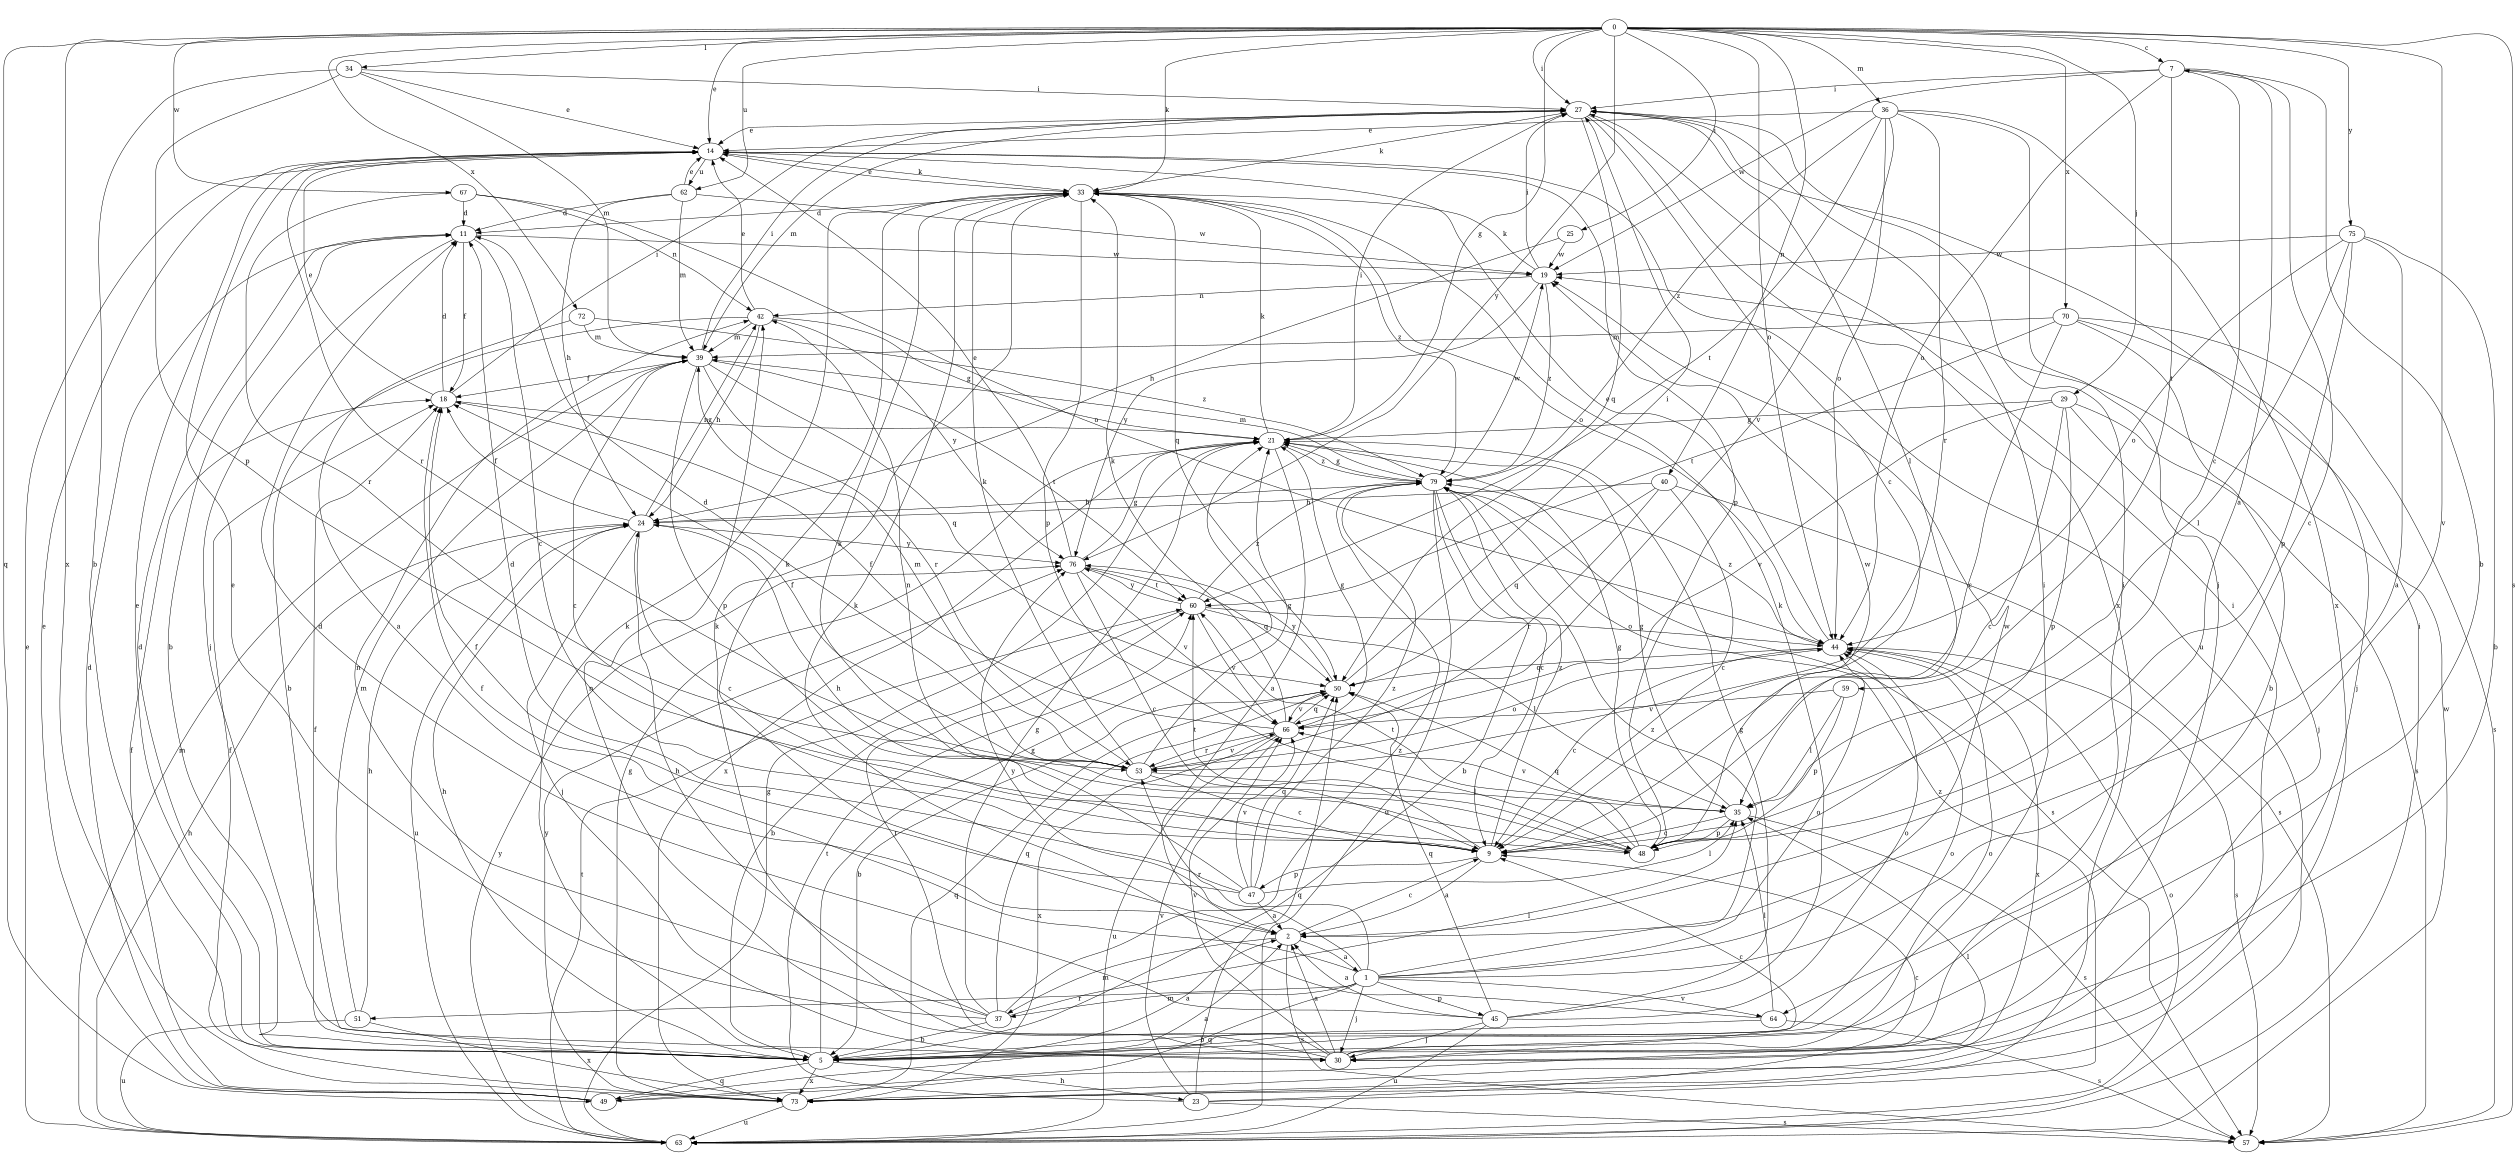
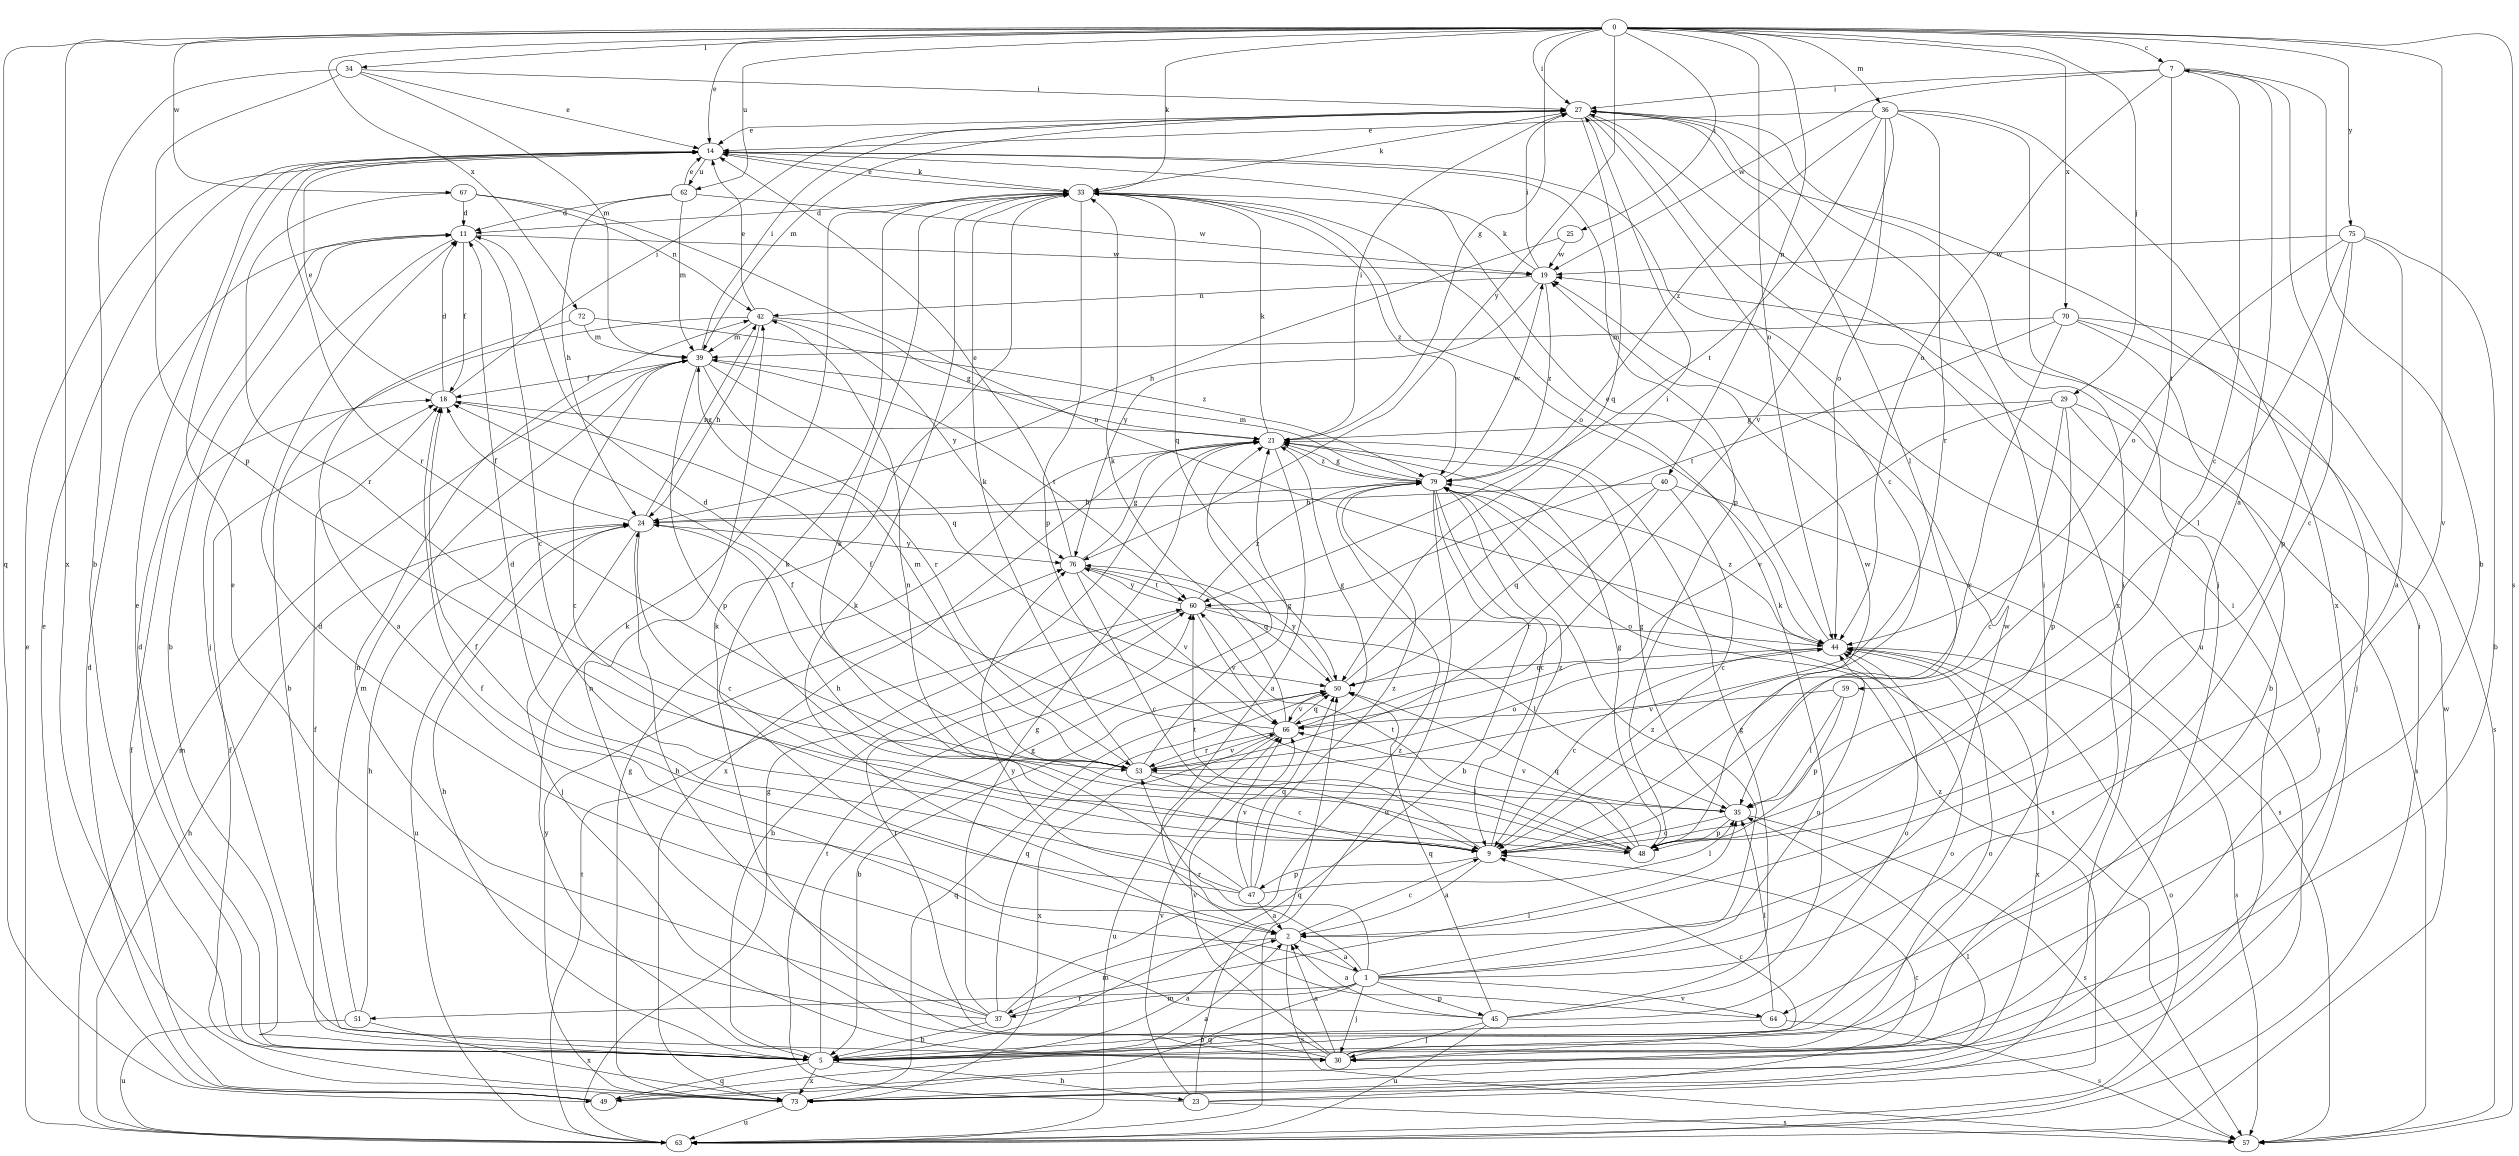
(557, 734) -> none
